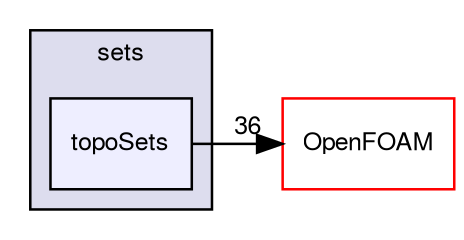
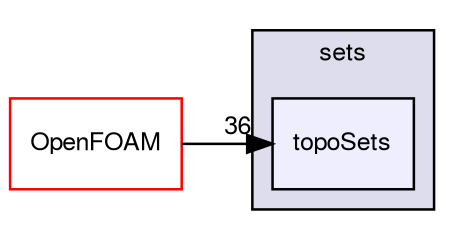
(228, 144) -> (214, 144)
